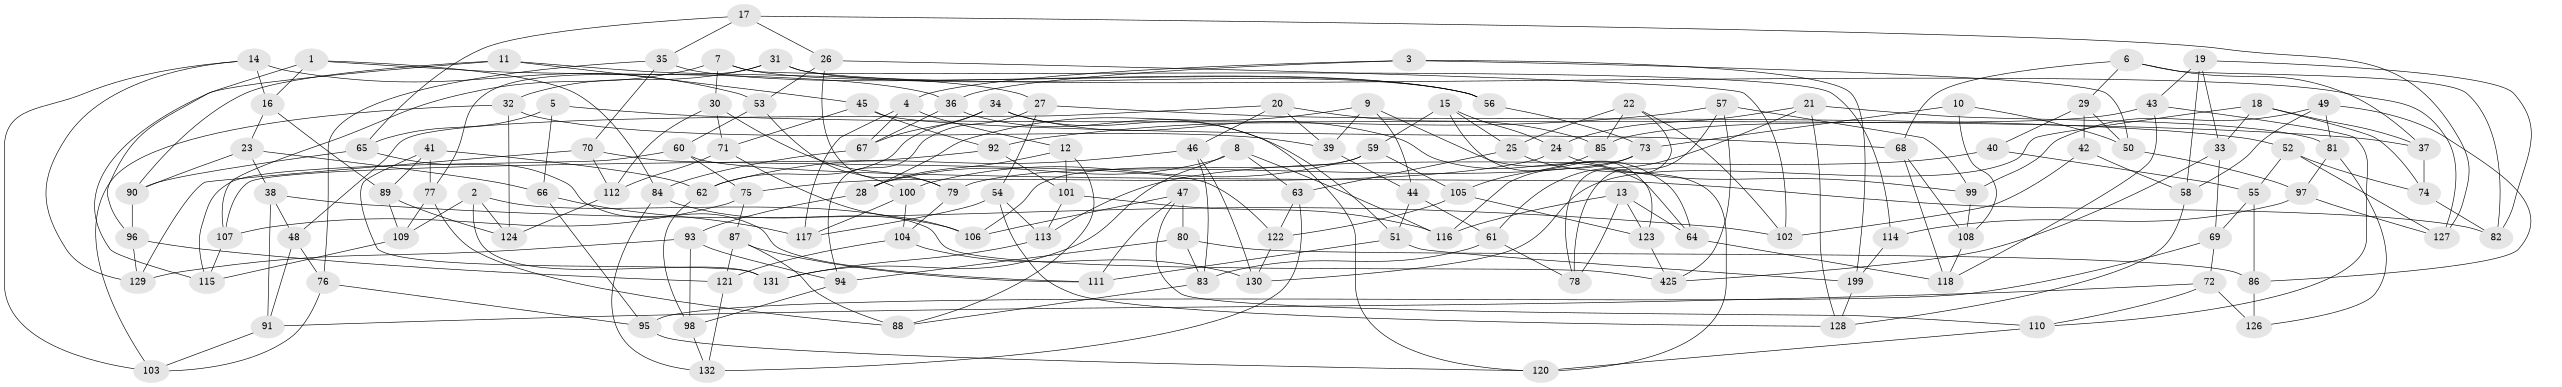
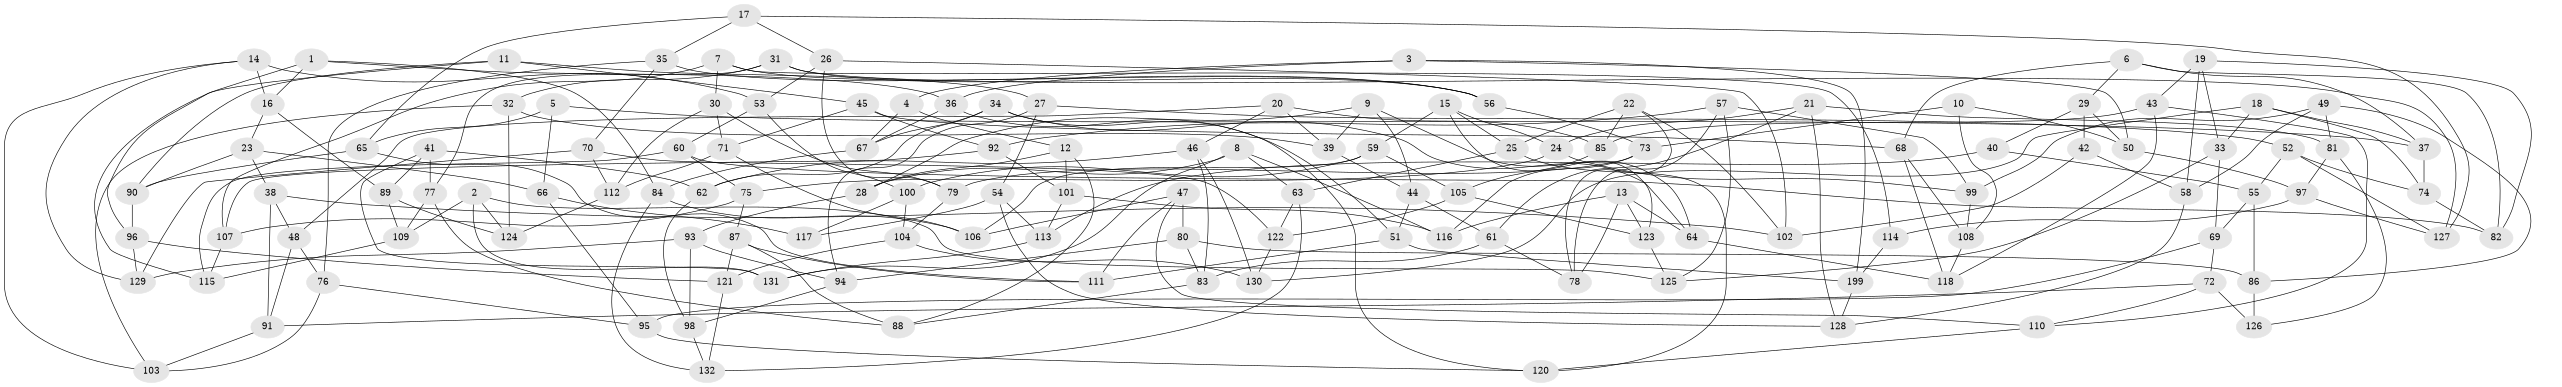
(836, 143) -> none
(1669, 282) -> (1669, 282)
